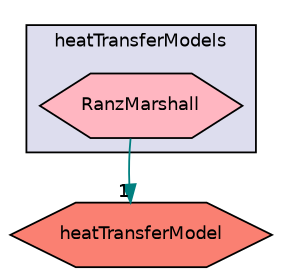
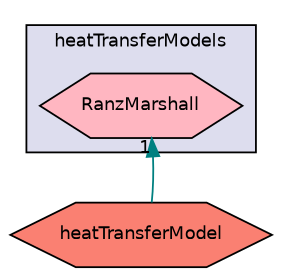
(129, 164) -> (153, 180)
